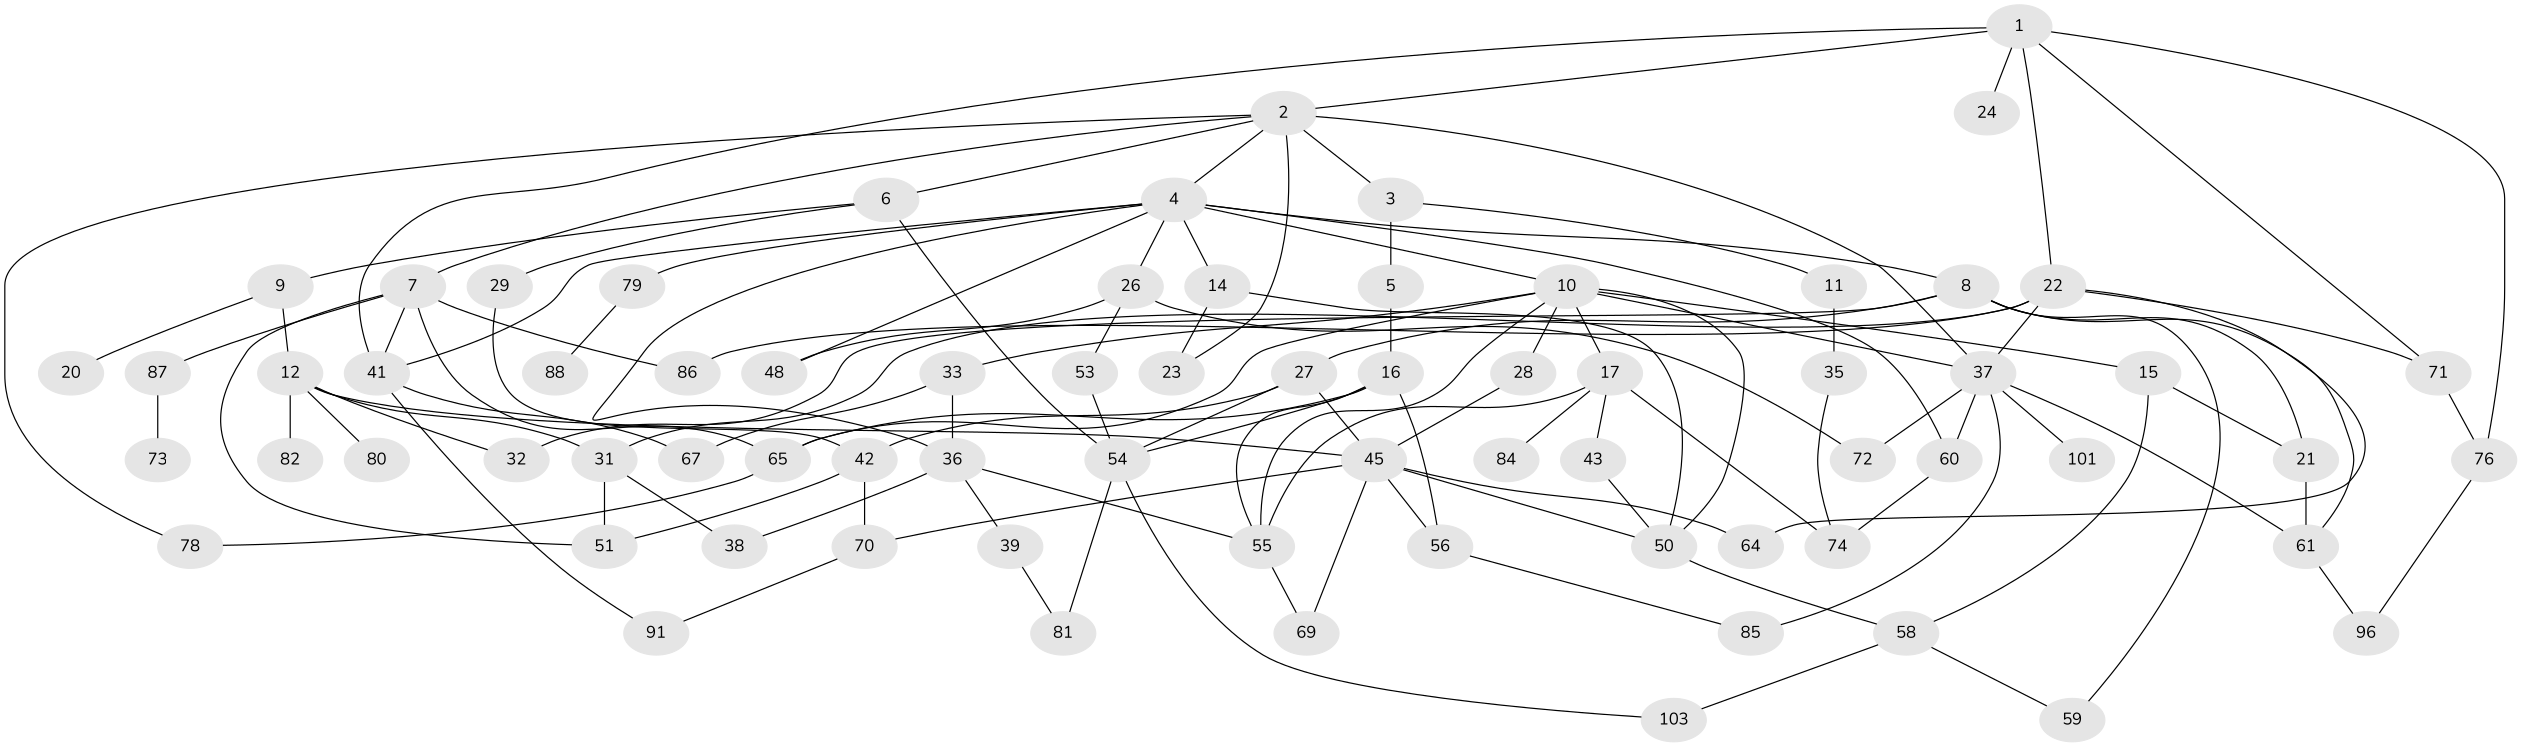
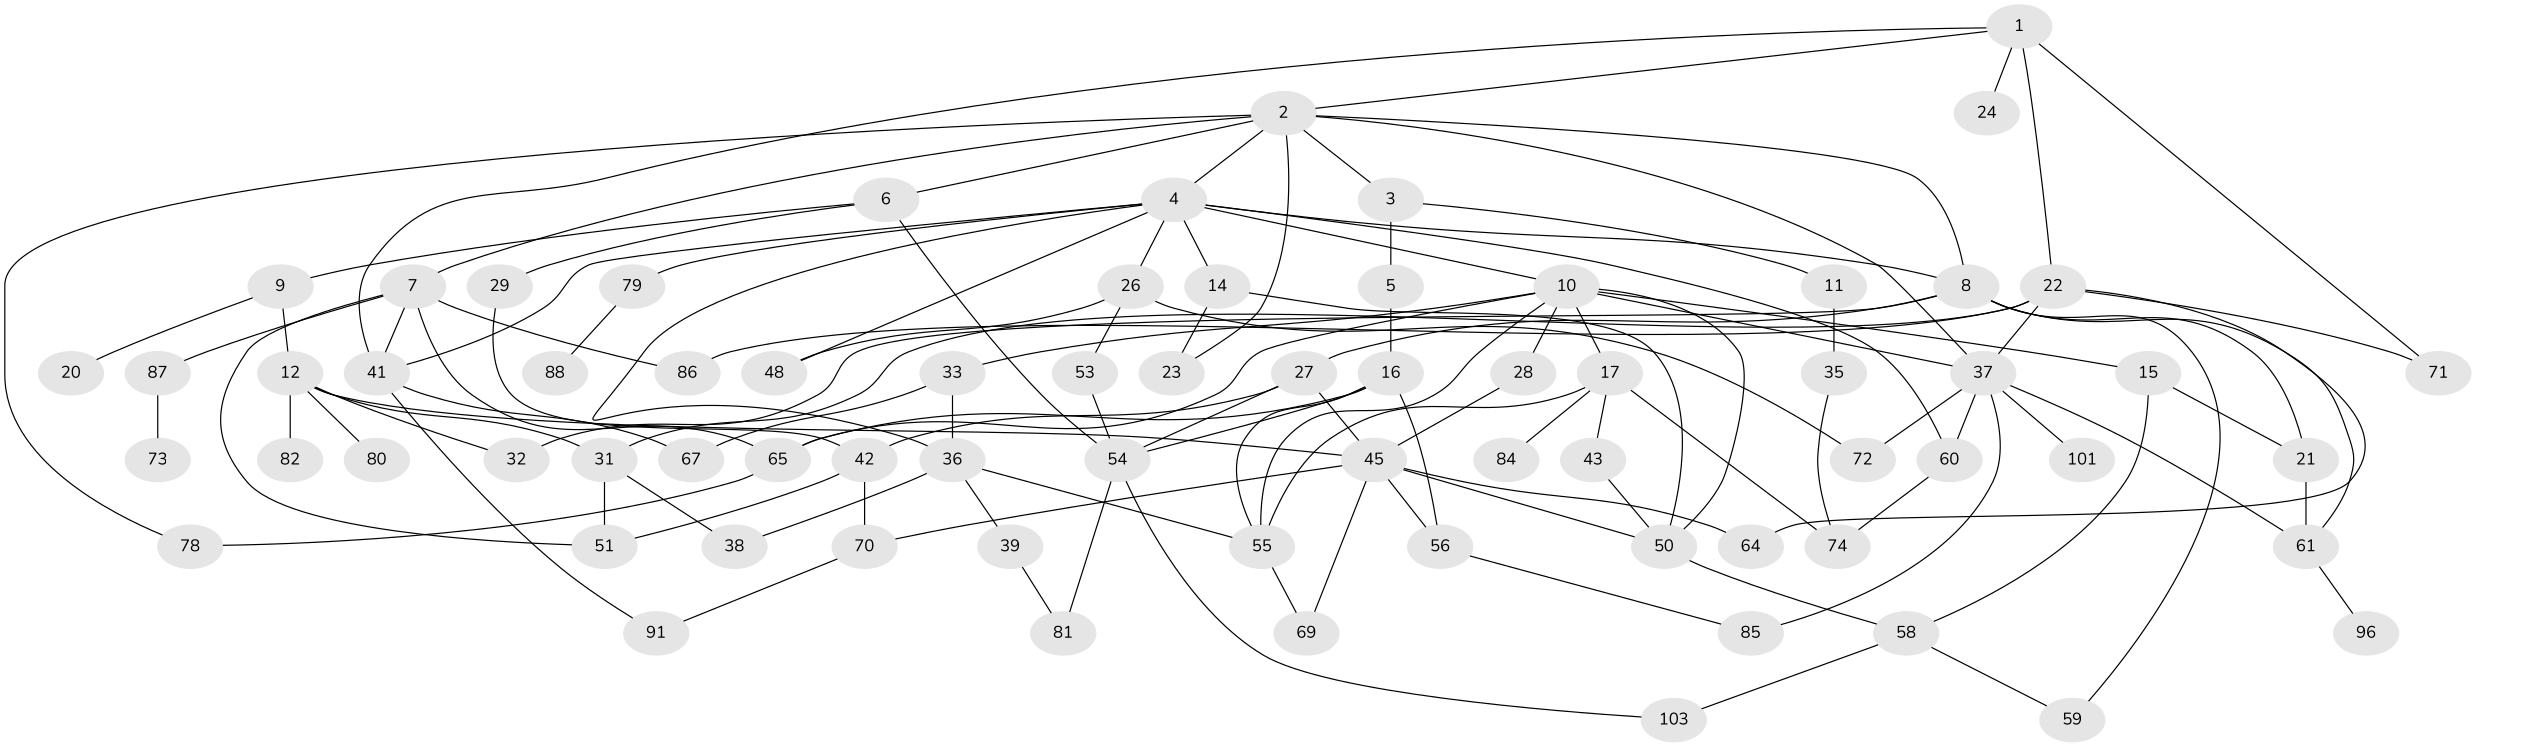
none -> (1668, 138)
(2484, 460) -> none
